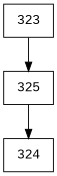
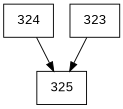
(29, 117) -> (43, 50)
